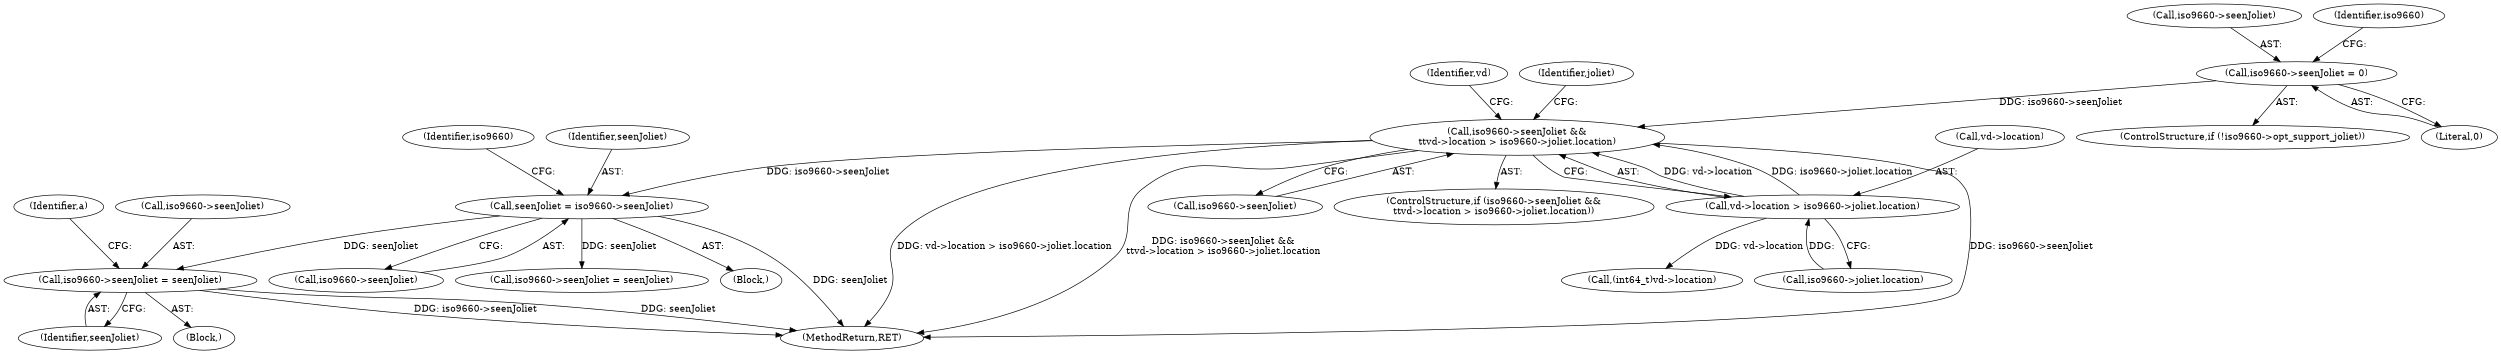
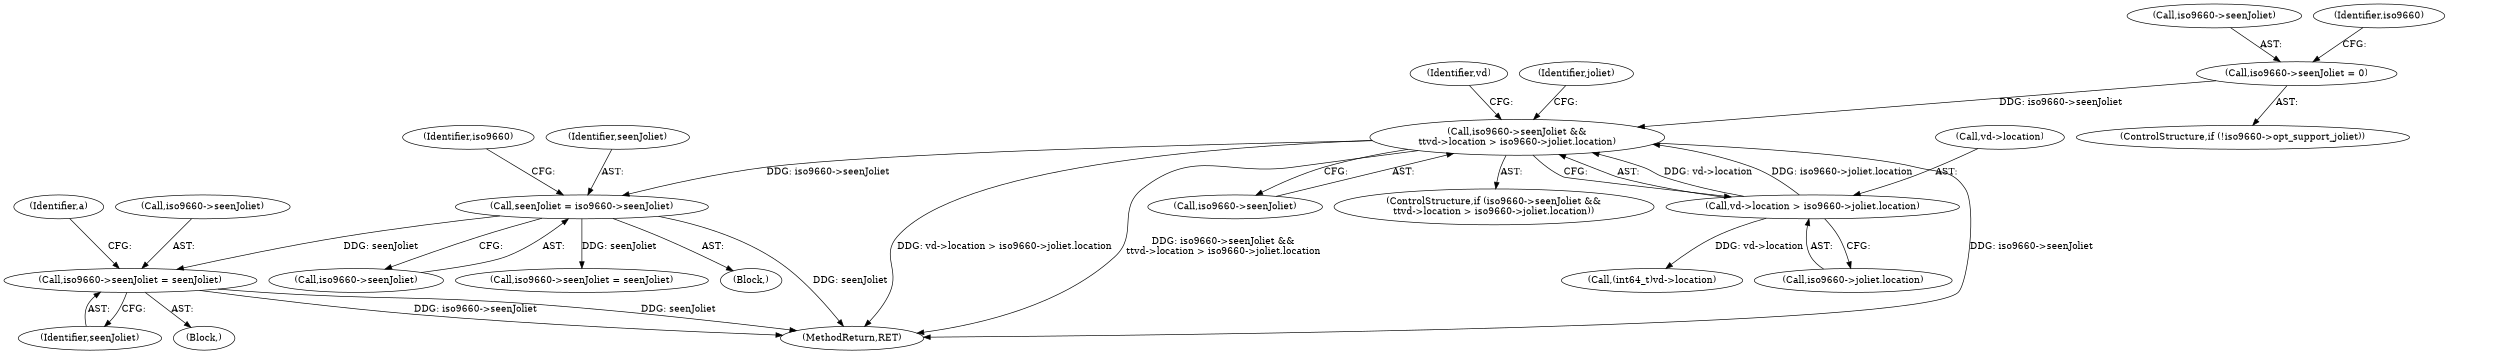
(2459, 137) -> none
(1823, 247) -> (1823, 247)
